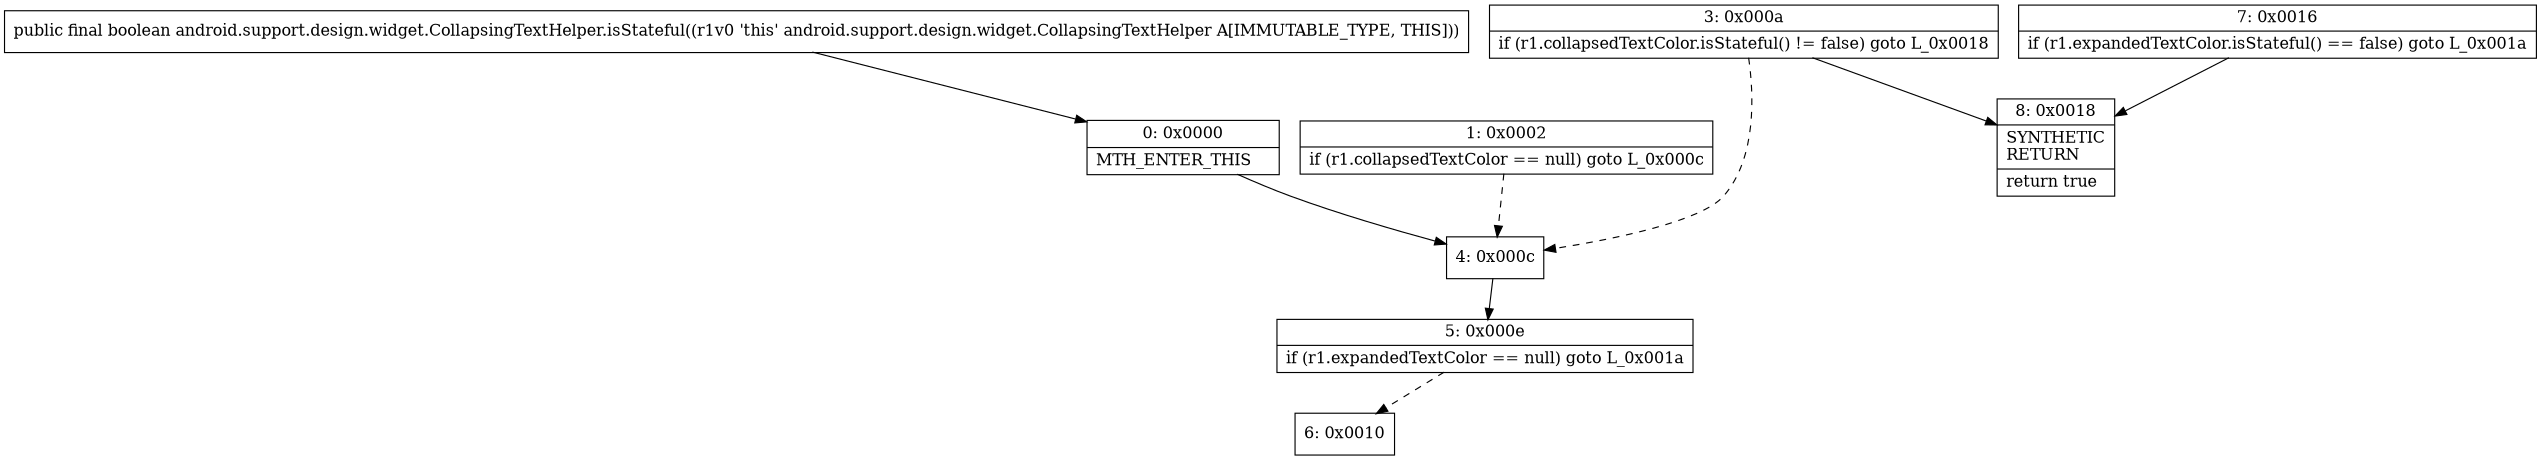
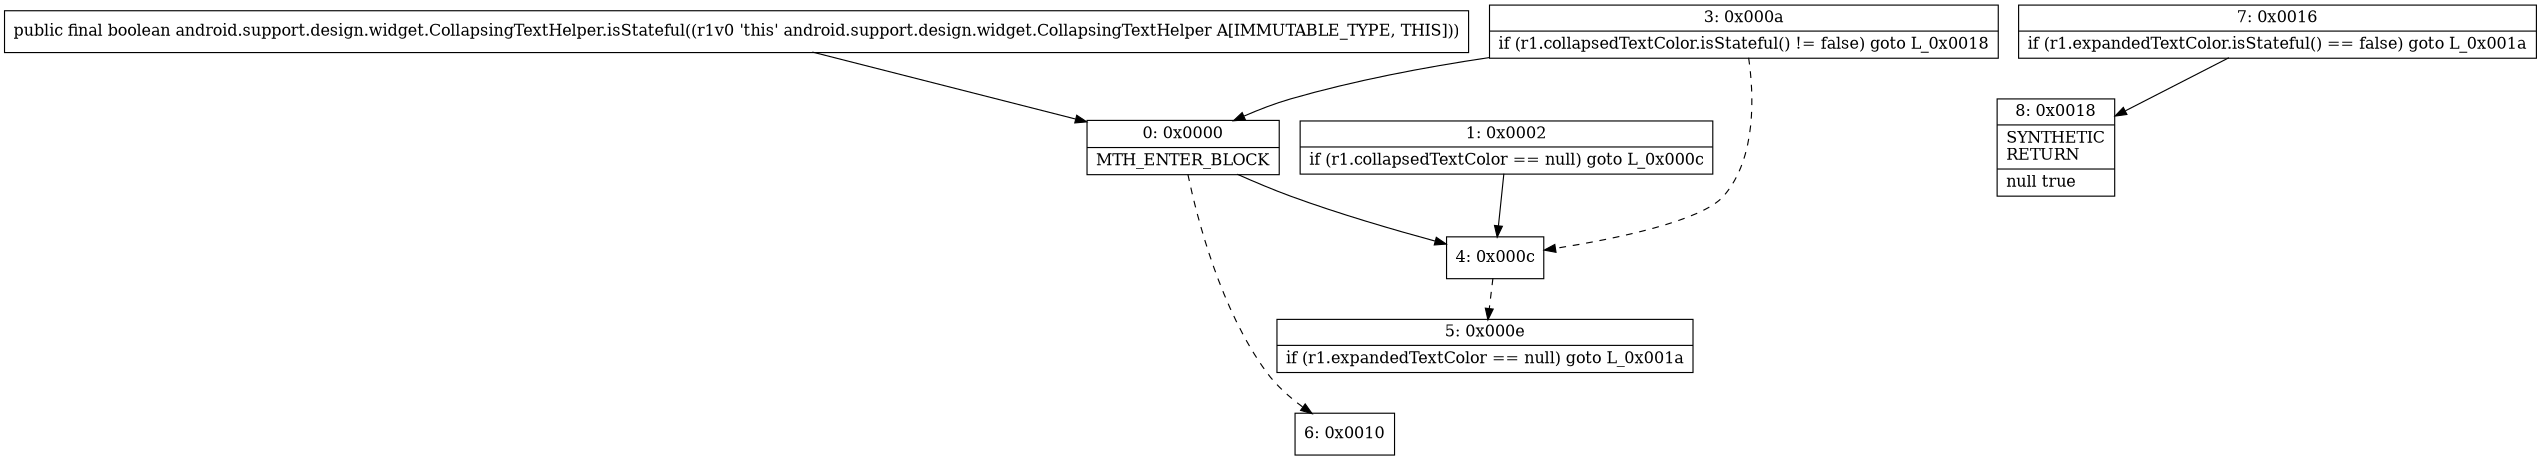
(1899, 89) -> (1365, 80)
(1174, 161) -> (1183, 161)
(2052, 182) -> (2041, 182)
(1501, 200) -> (1501, 200)
(1491, 293) -> (1491, 293)
(1415, 390) -> (1227, 301)
